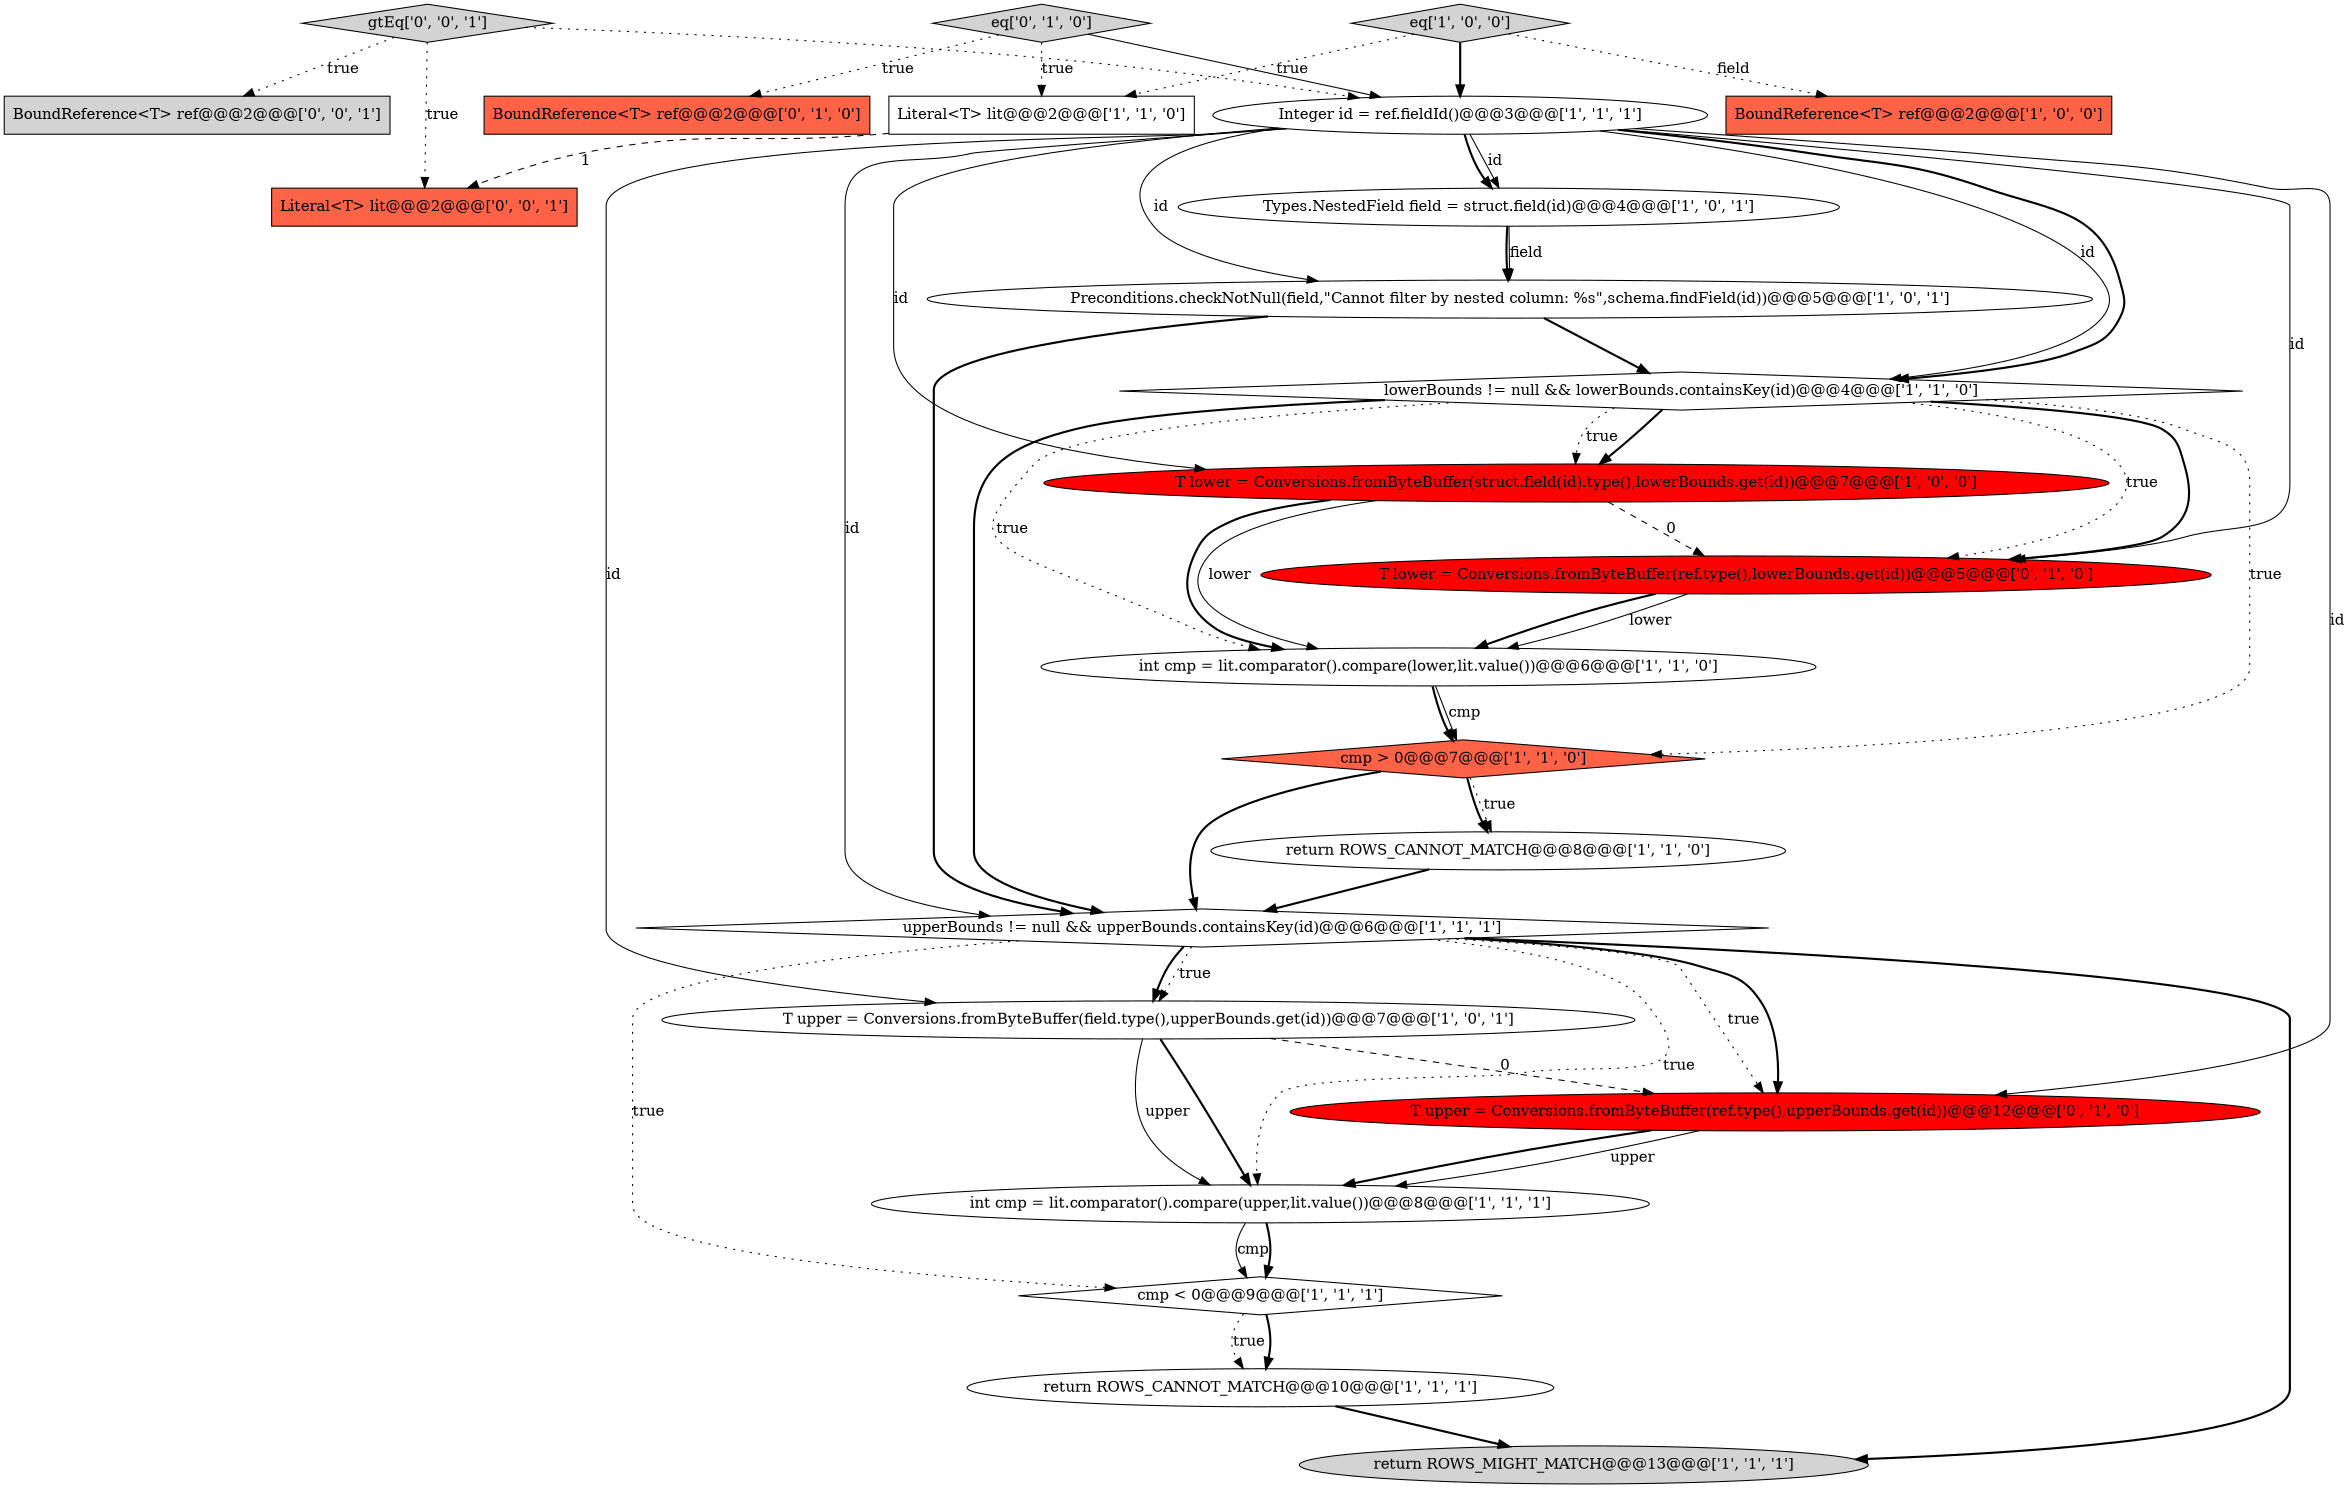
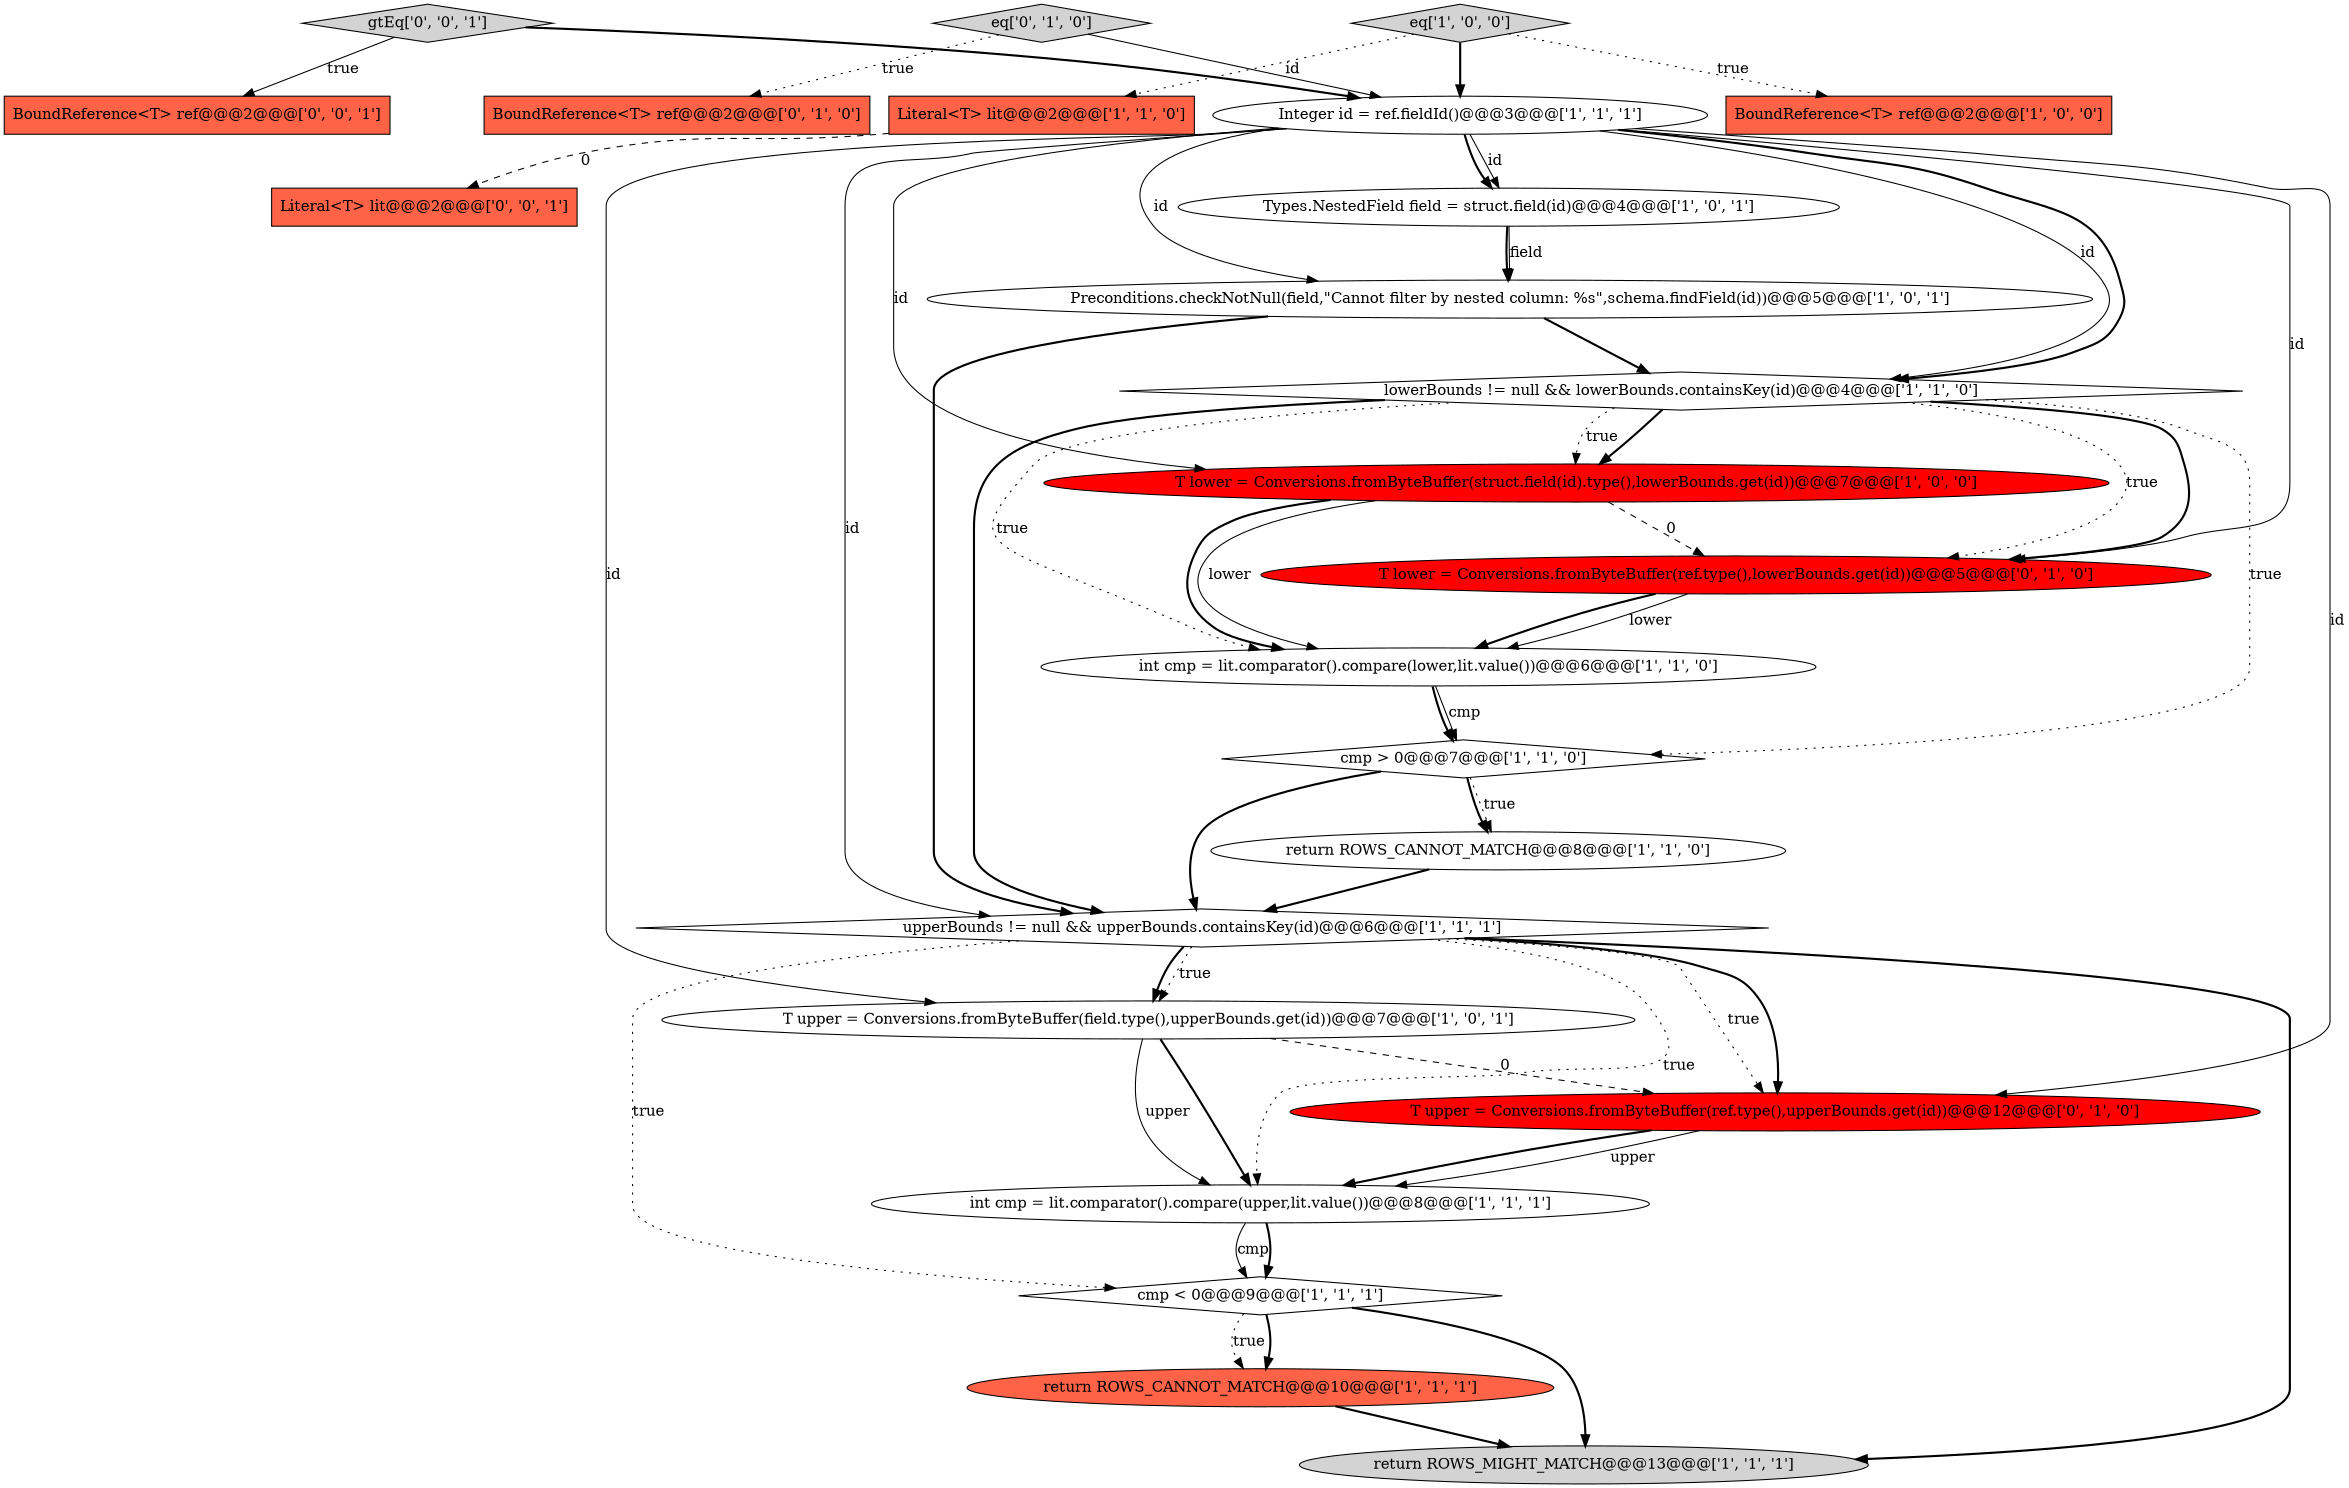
(917, 48) -> (917, 48)
(324, 65) -> (324, 65)
(1042, 65) -> none
(1293, 69) -> (1293, 69)
(1733, 69) -> (1733, 69)
(426, 110) -> none
(197, 115) -> (197, 115)
(1042, 115) -> (1042, 115)
(586, 161) -> (586, 161)
(1463, 759) -> (1463, 759)
none -> (1496, 1337)
(1260, 1388) -> (1260, 1388)
